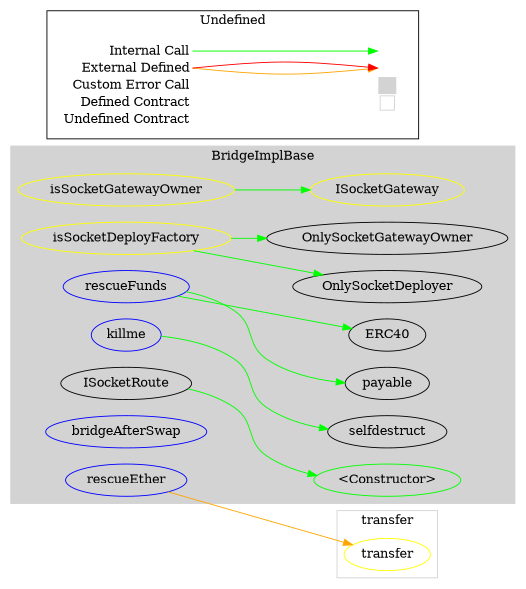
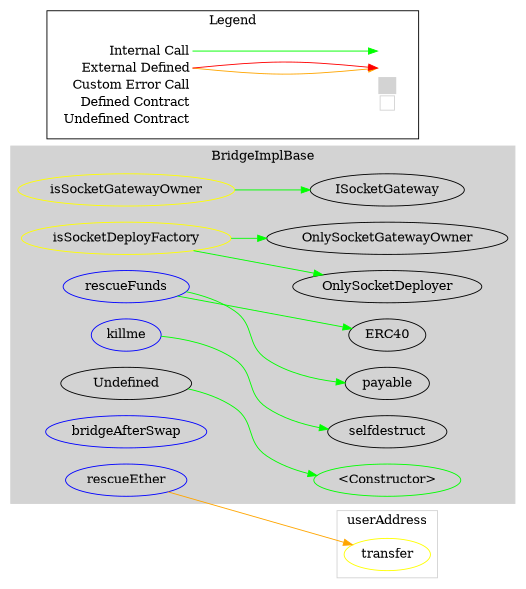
(233, 21) -> (233, 21)
(387, 190) -> (387, 190)
(126, 383) -> (126, 383)
(387, 521) -> (387, 521)
